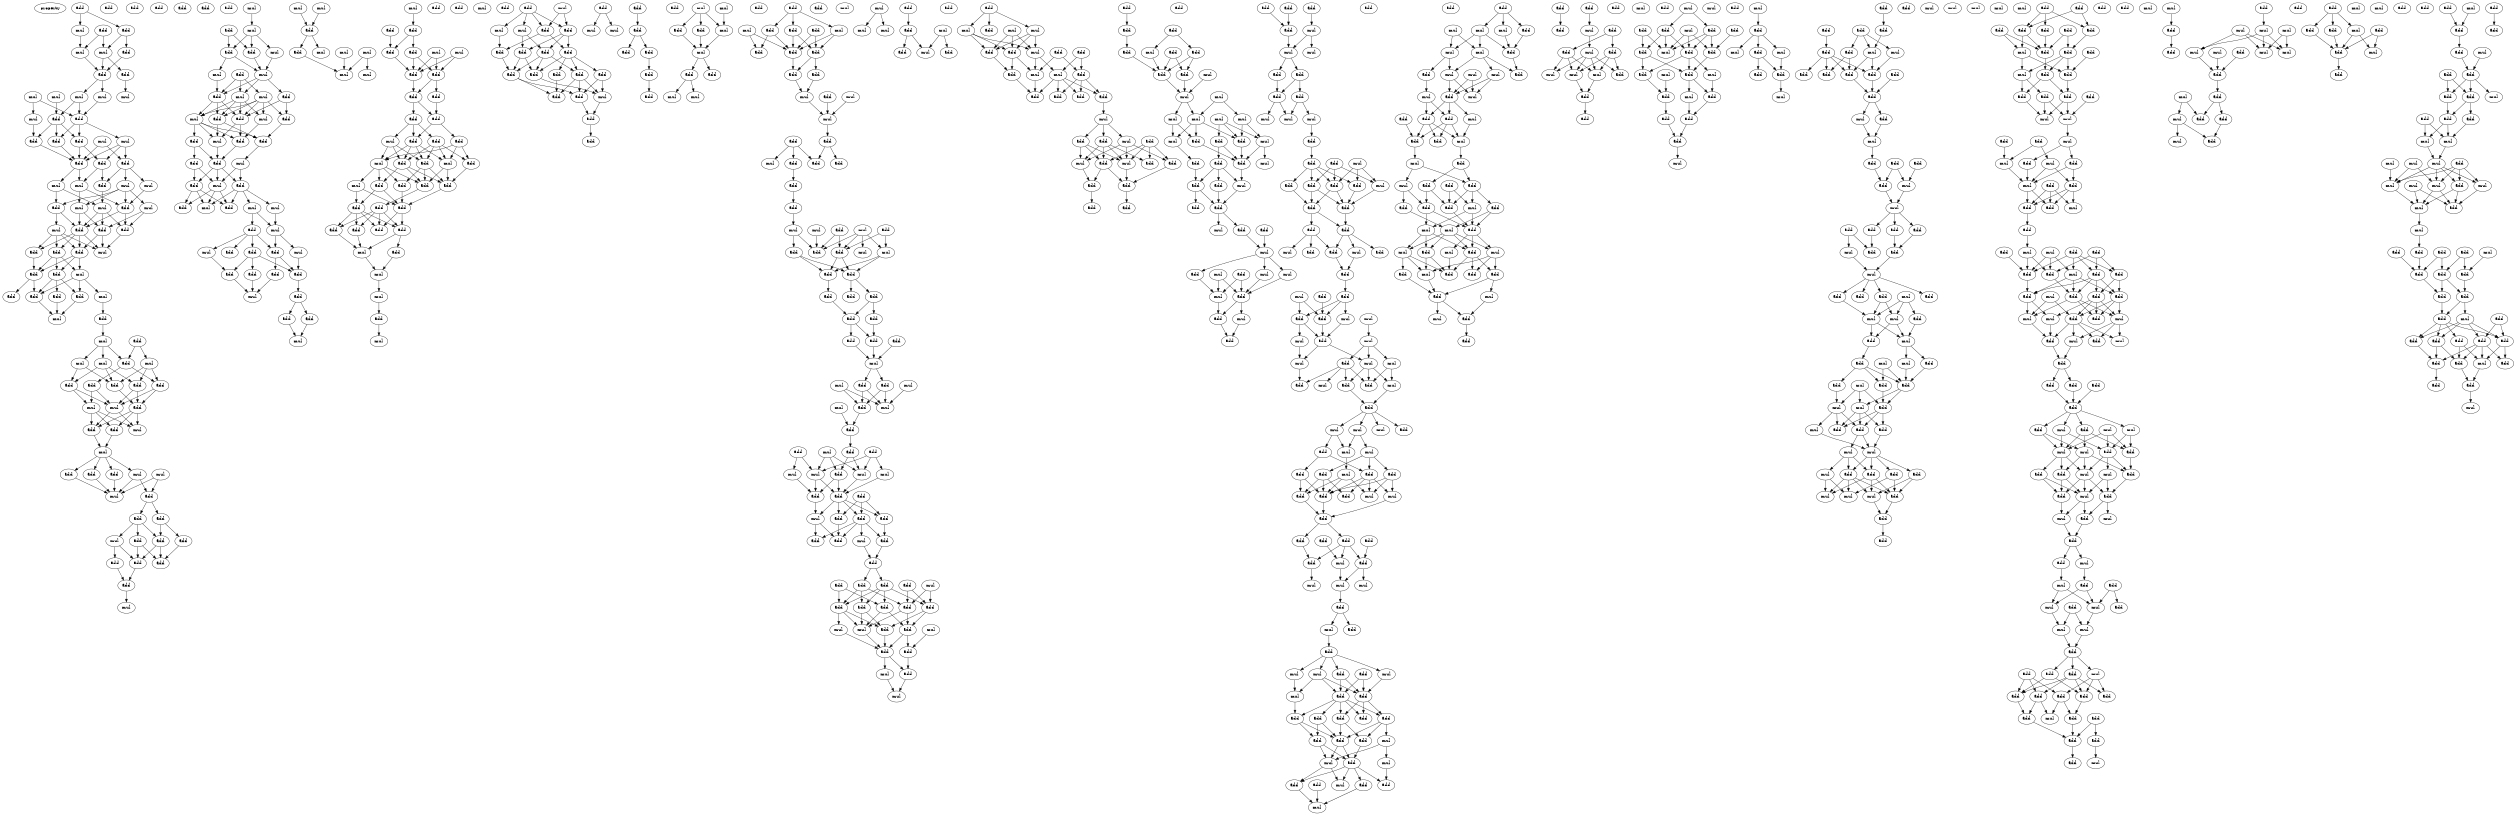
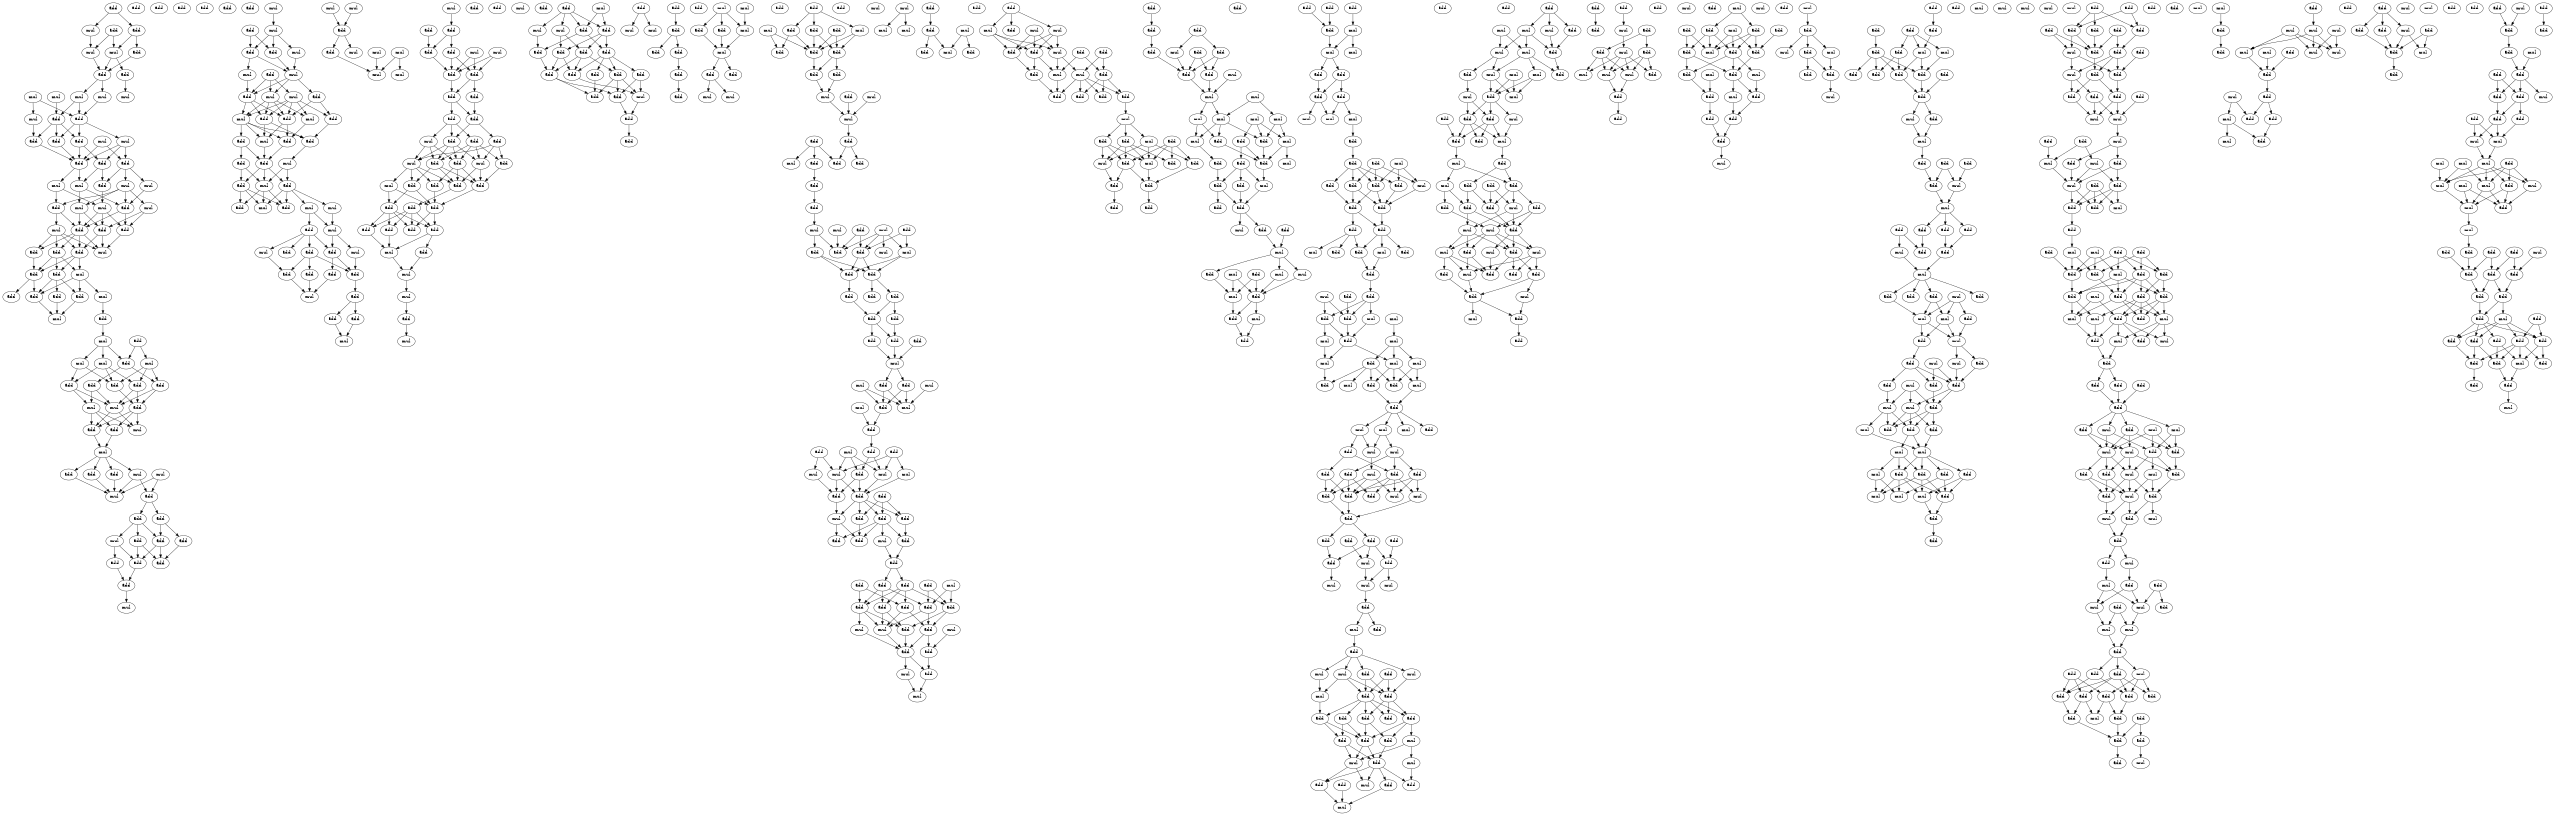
(50, 8) -> none
